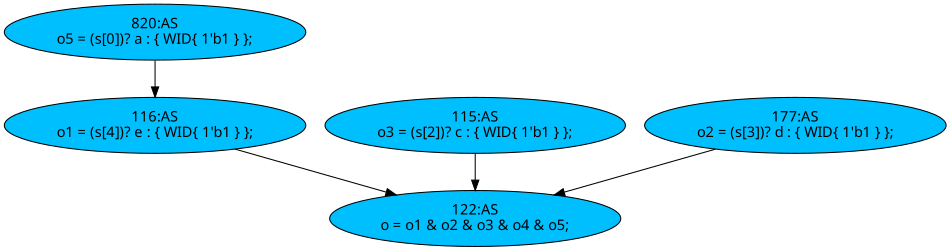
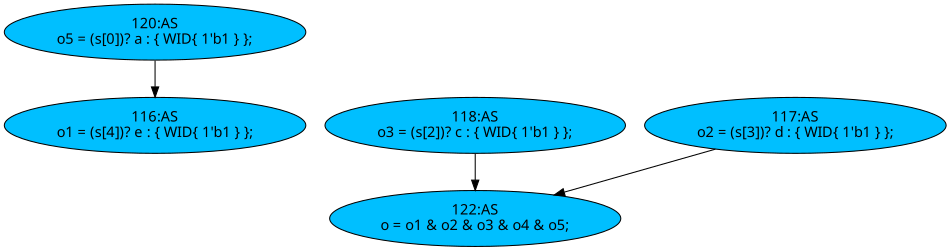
(155, 32) -> (155, 32)
(475, 125) -> (475, 125)
(795, 125) -> (795, 125)
(311, 171) -> none
